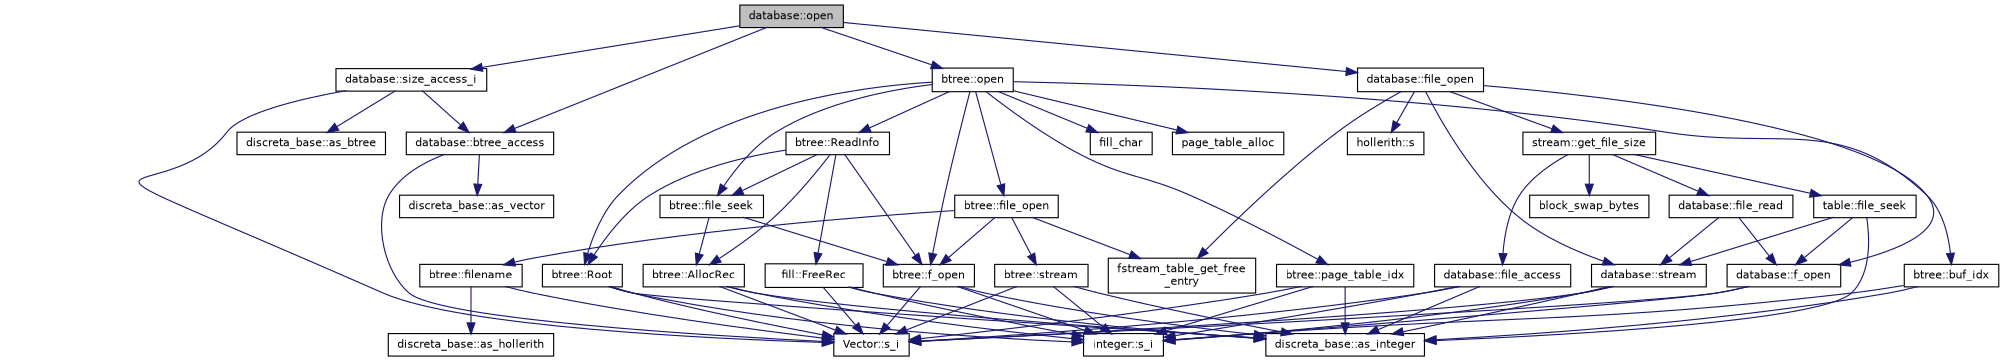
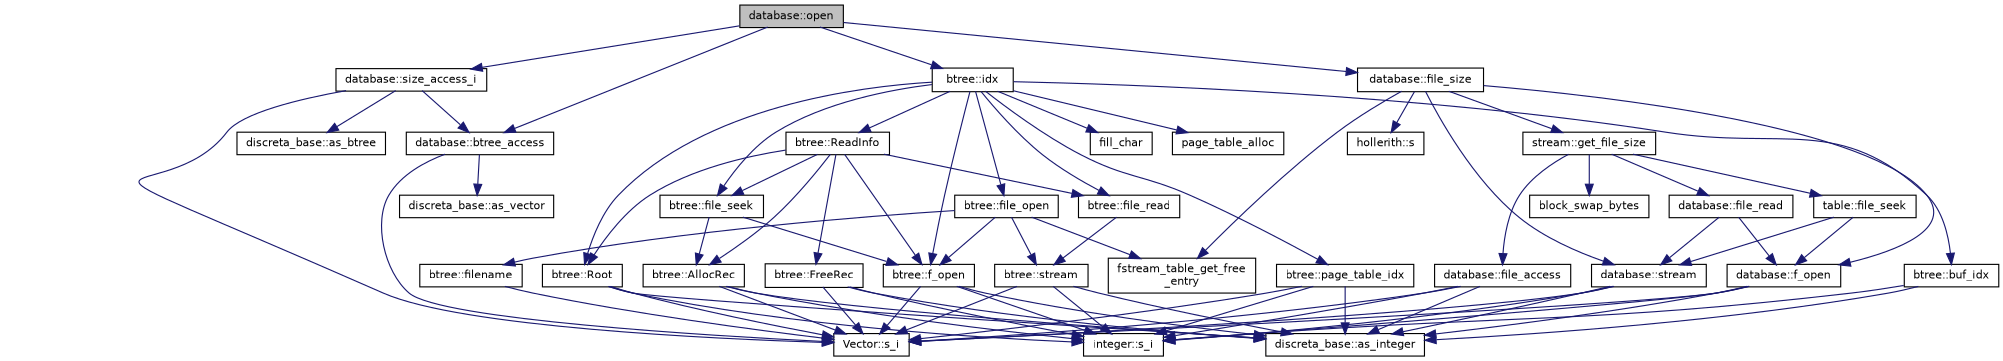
(973, 80) -> (973, 80)
(1421, 80) -> (1421, 80)
none -> (1129, 206)
(814, 276) -> (814, 276)
(1686, 325) -> (1592, 314)
(471, 345) -> none
